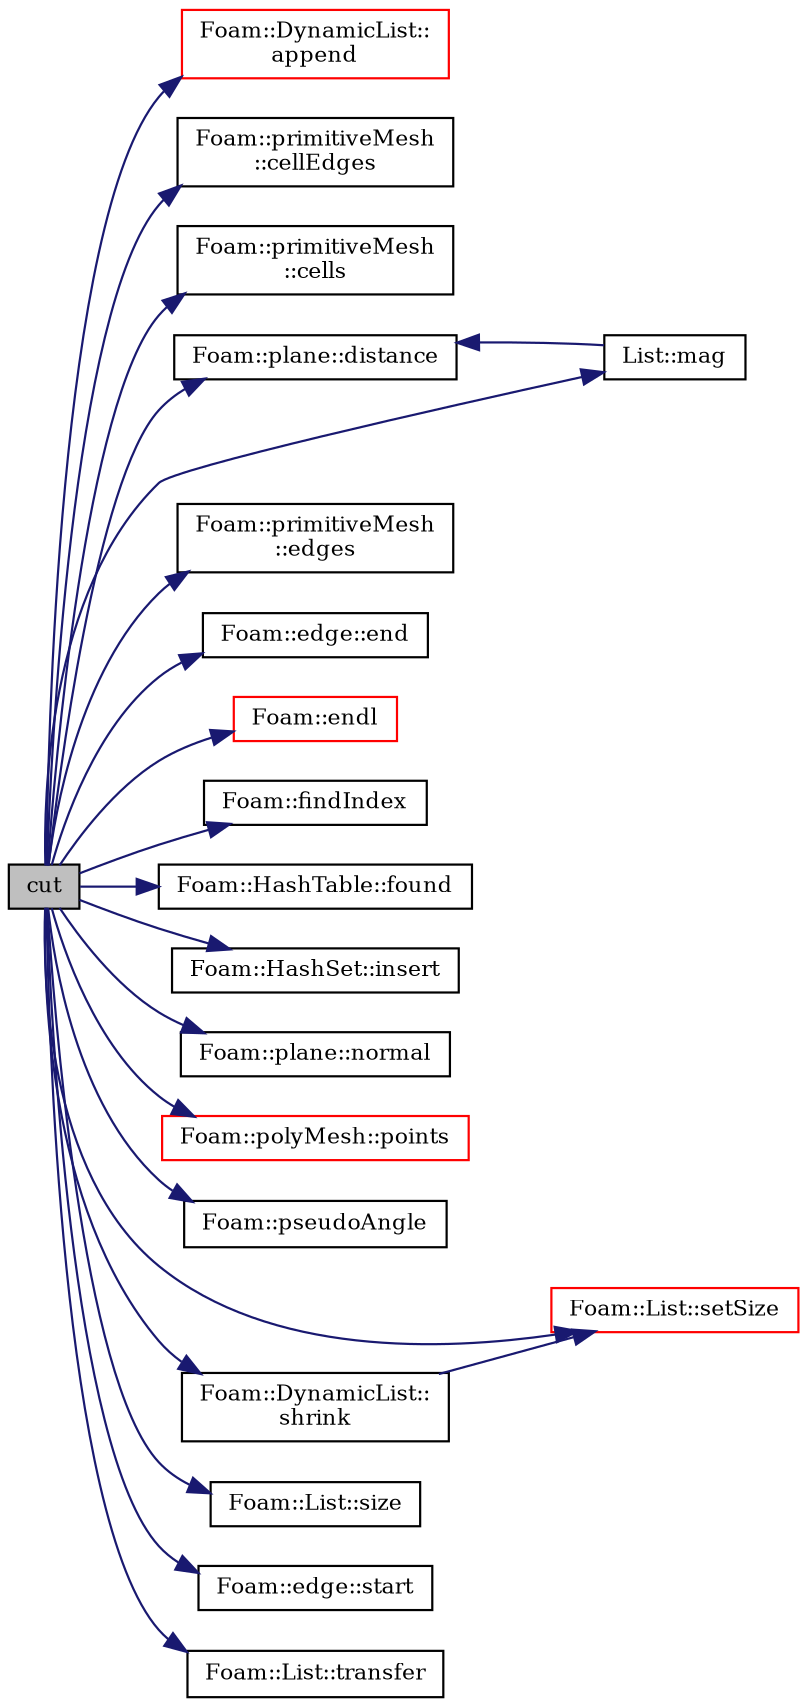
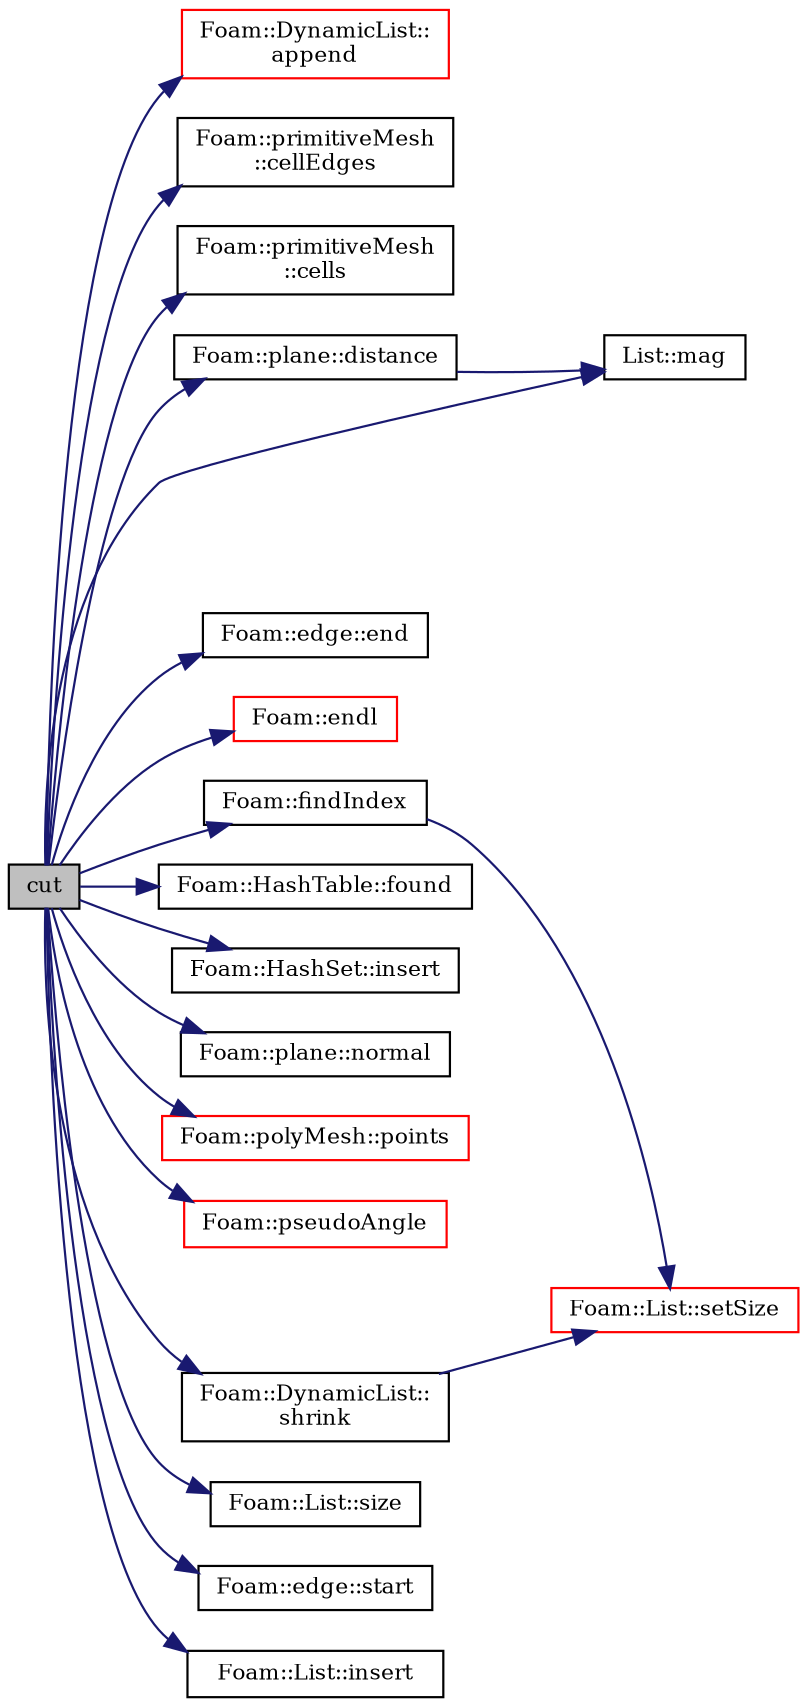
(542, 343) -> (519, 372)
(315, 538) -> none
(315, 1224) -> (315, 1224)
(170, 1273) -> (592, 1016)
(315, 1674) -> (315, 1674)
